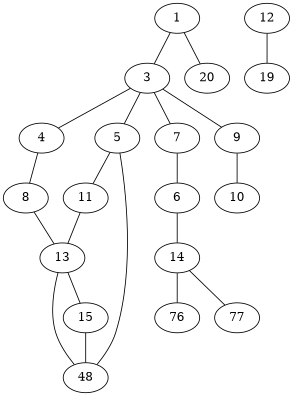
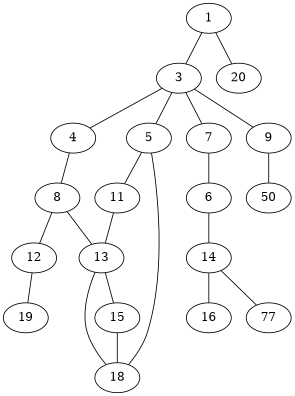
(237, 198) -> (269, 198)
none -> (46, 228)
(177, 318) -> (209, 318)
(86, 378) -> (117, 378)
